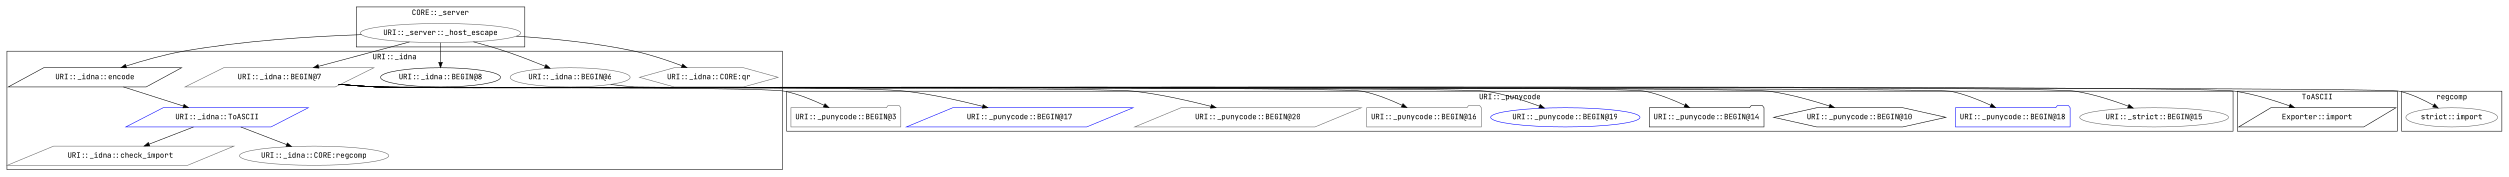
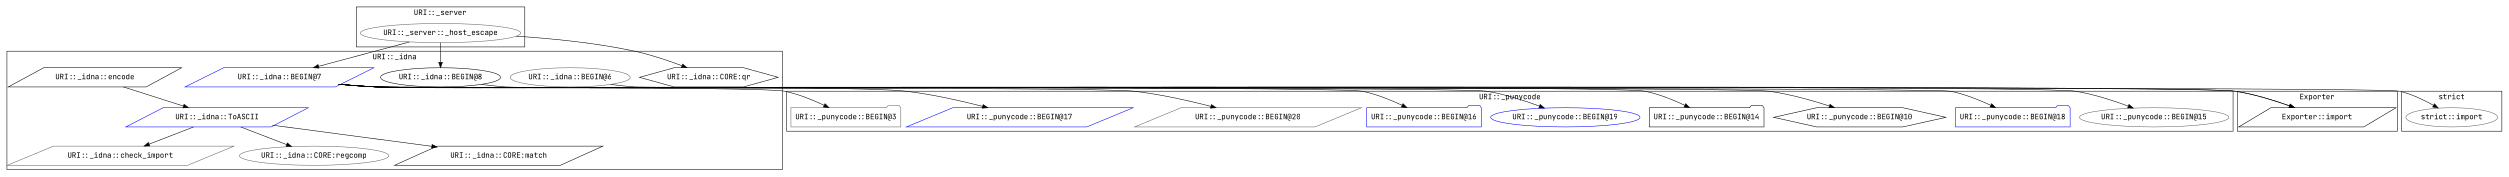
(441, 13) -> (441, 13)
(243, 43) -> none
(515, 55) -> none
(279, 77) -> (279, 77)
(709, 77) -> (709, 77)
none -> (1386, 88)
(2317, 97) -> (2317, 97)
(2452, 97) -> (2452, 97)
(1424, 117) -> (1424, 117)
(2154, 117) -> (2154, 117)
none -> (499, 156)
